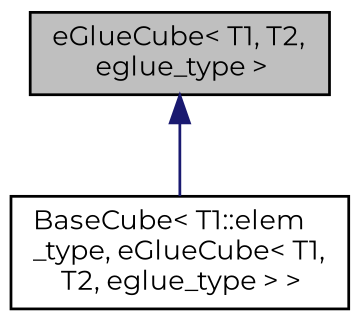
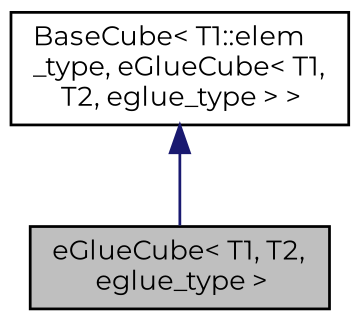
(180, 160) -> (180, 190)
